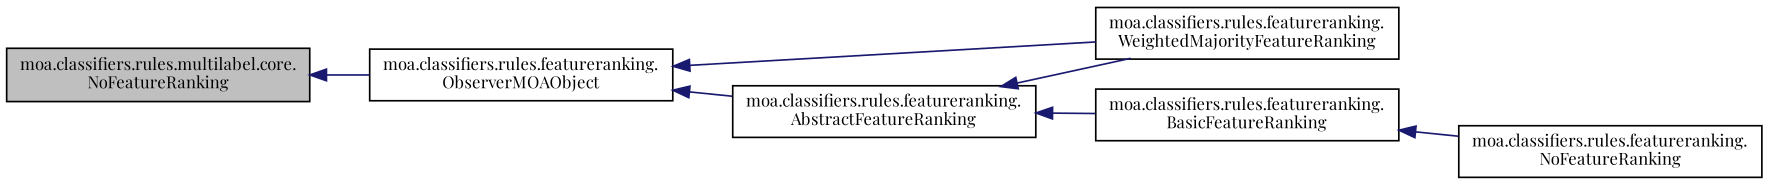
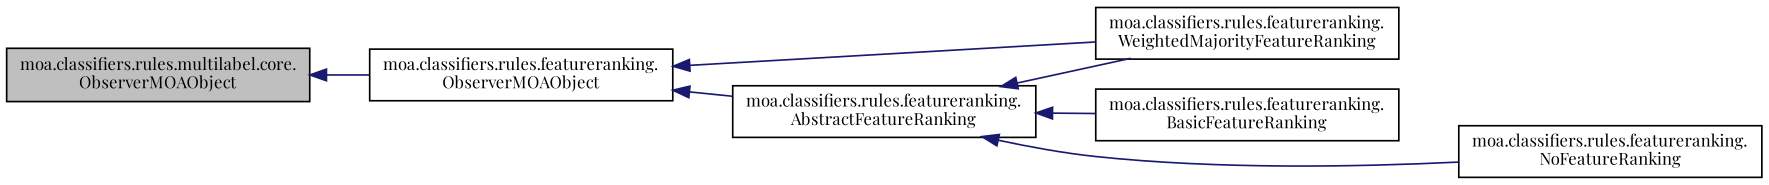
(158, 75) -> (158, 75)
(1437, 134) -> (1228, 165)
